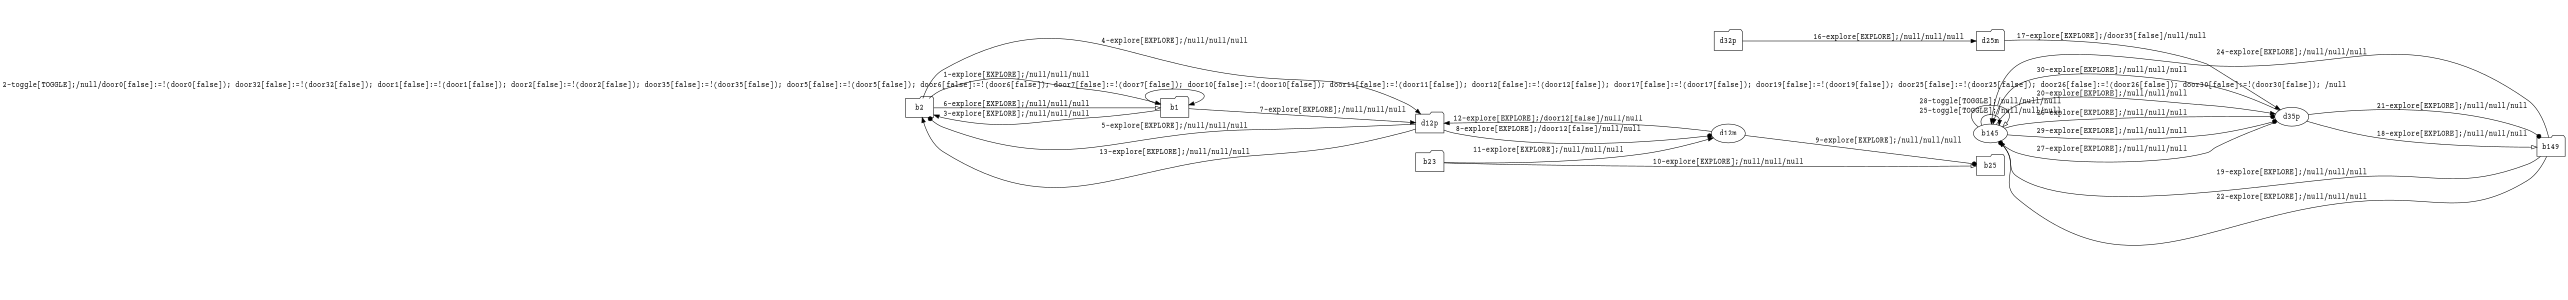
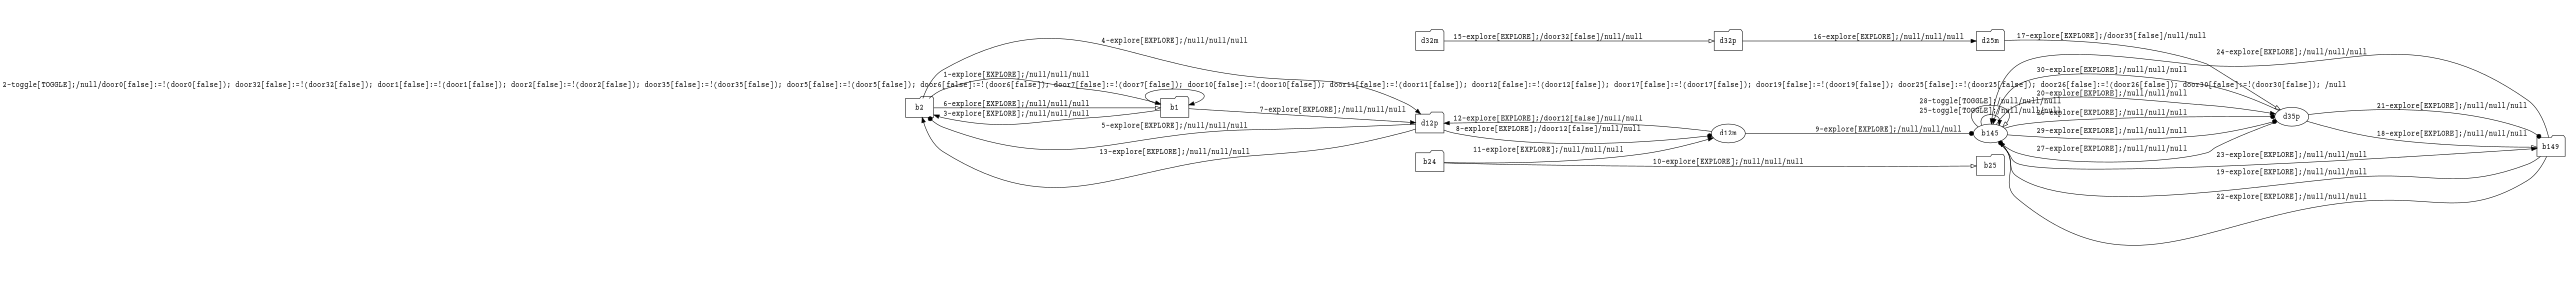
none -> (1430, 41)
(2147, 49) -> (2147, 49)
(1858, 150) -> (1857, 133)
(1430, 162) -> (1430, 162)
none -> (2260, 165)
